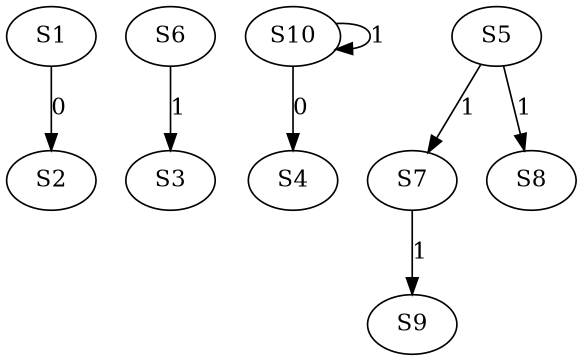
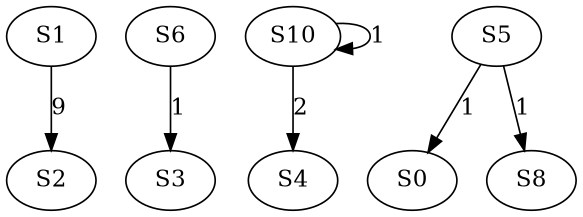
(60, 108) -> (60, 108)
(301, 108) -> (301, 108)
(412, 180) -> (412, 180)
(412, 324) -> none
